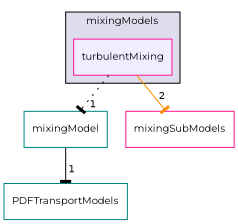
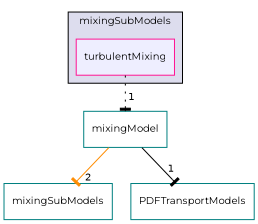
(123, 22) -> (125, 22)
(150, 91) -> (93, 164)
(180, 129) -> (58, 202)
